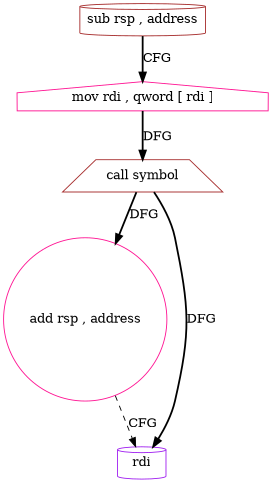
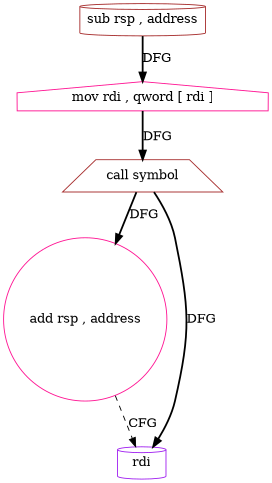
(157, 59) -> (157, 59)
